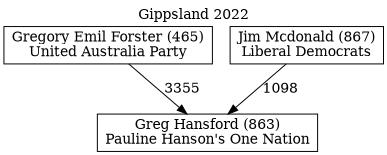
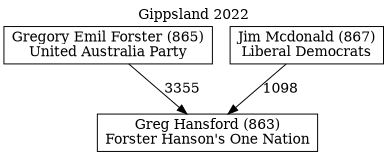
(108, 45) -> (108, 45)
(207, 133) -> (207, 133)
